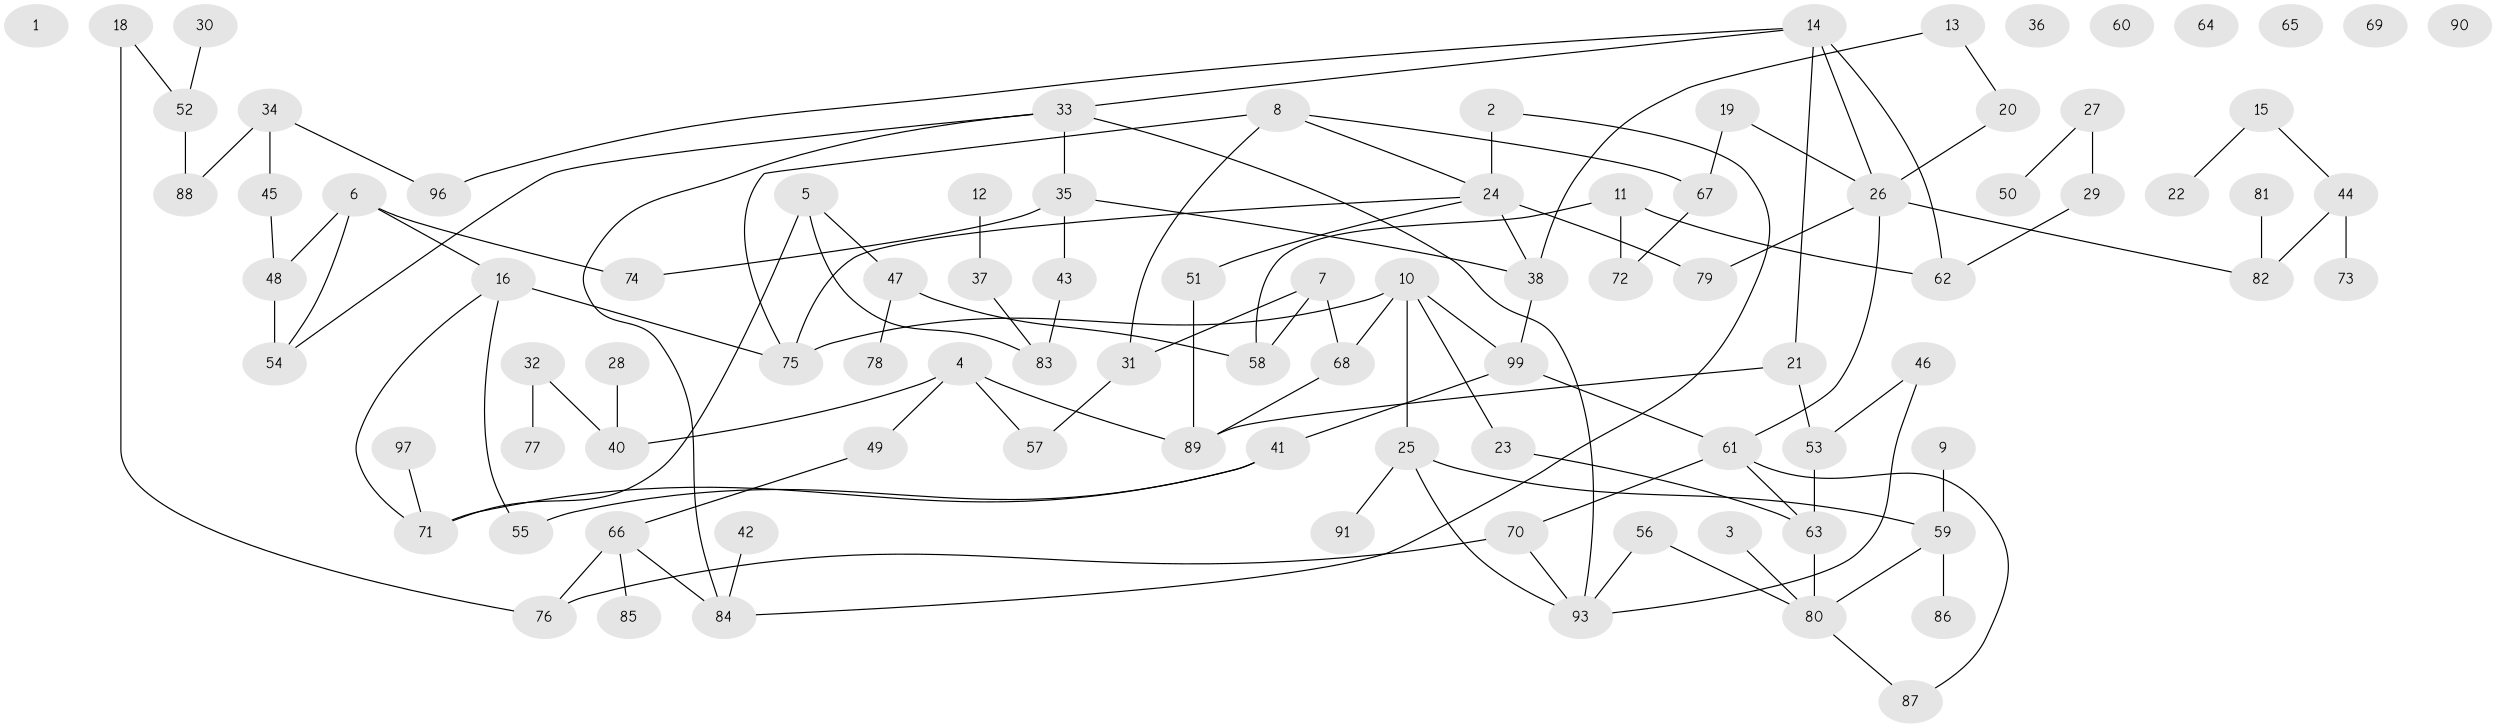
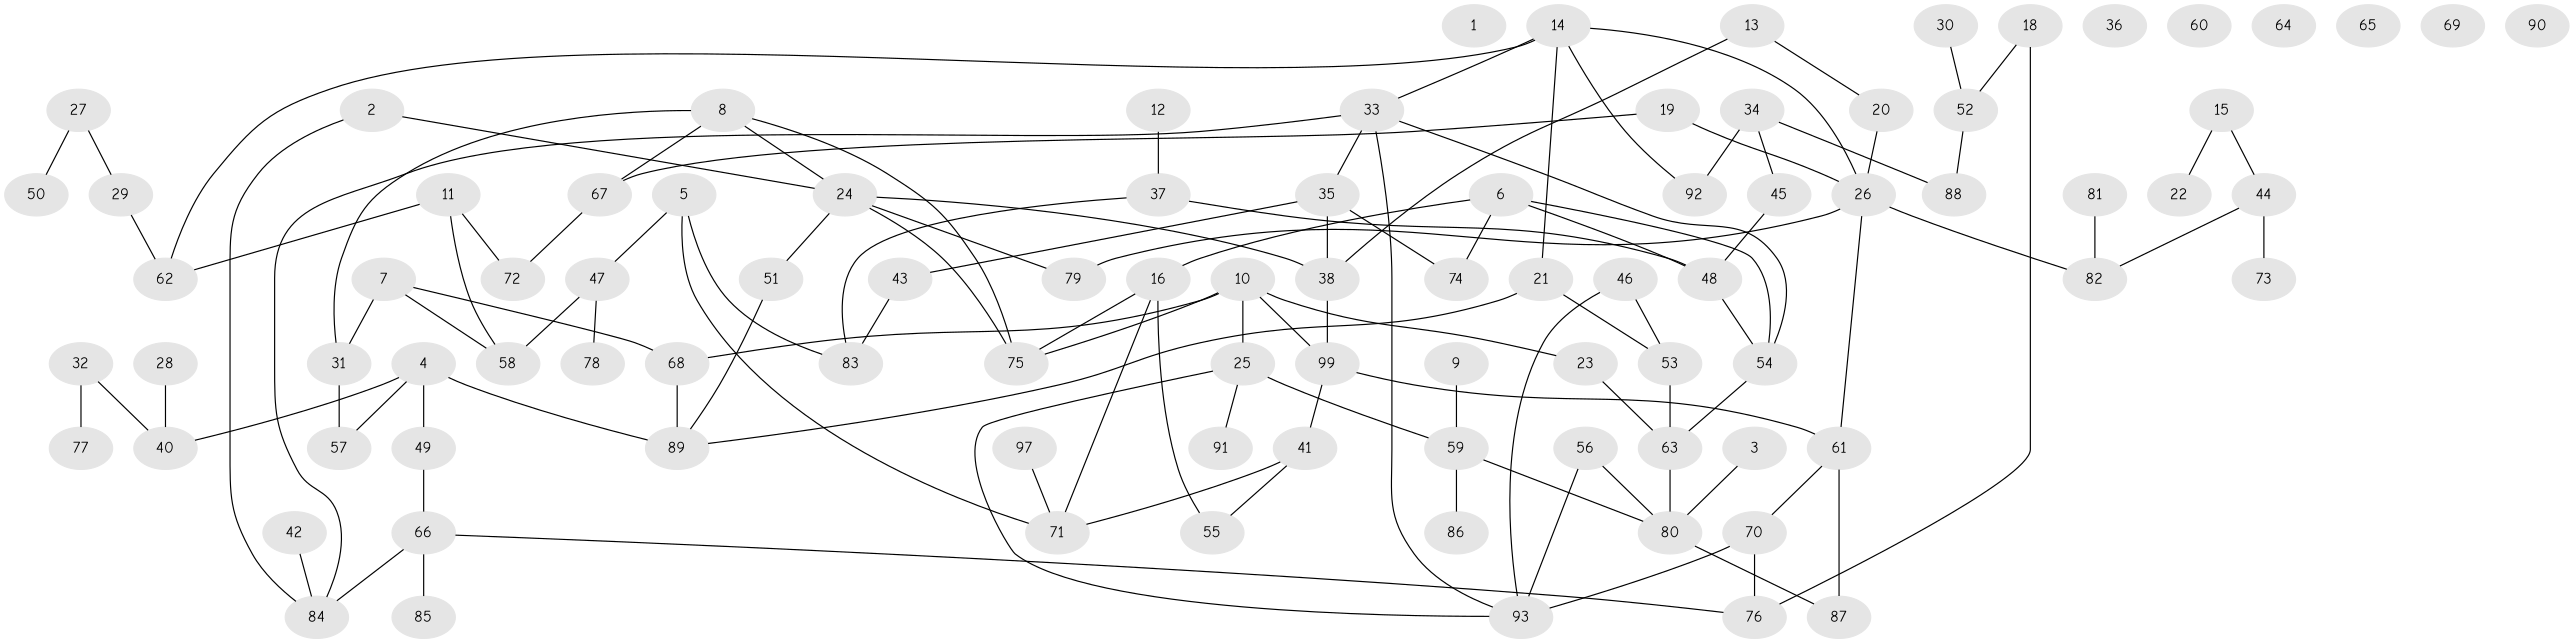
(439, 195) -> (1695, 195)
none -> (1439, 227)
(1772, 490) -> (1722, 402)
